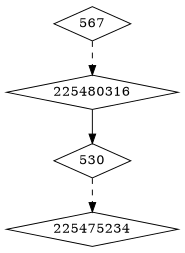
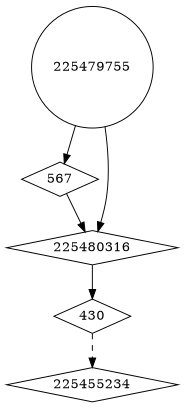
(92, 53) -> (74, 208)
none -> (92, 67)
(92, 161) -> (92, 316)
(92, 229) -> (92, 385)
